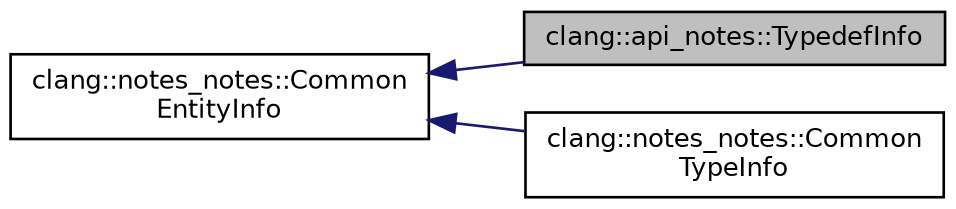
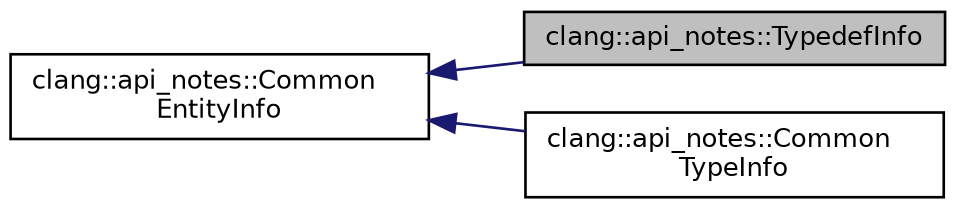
(220, 97) -> (220, 97)
(735, 155) -> (735, 155)
